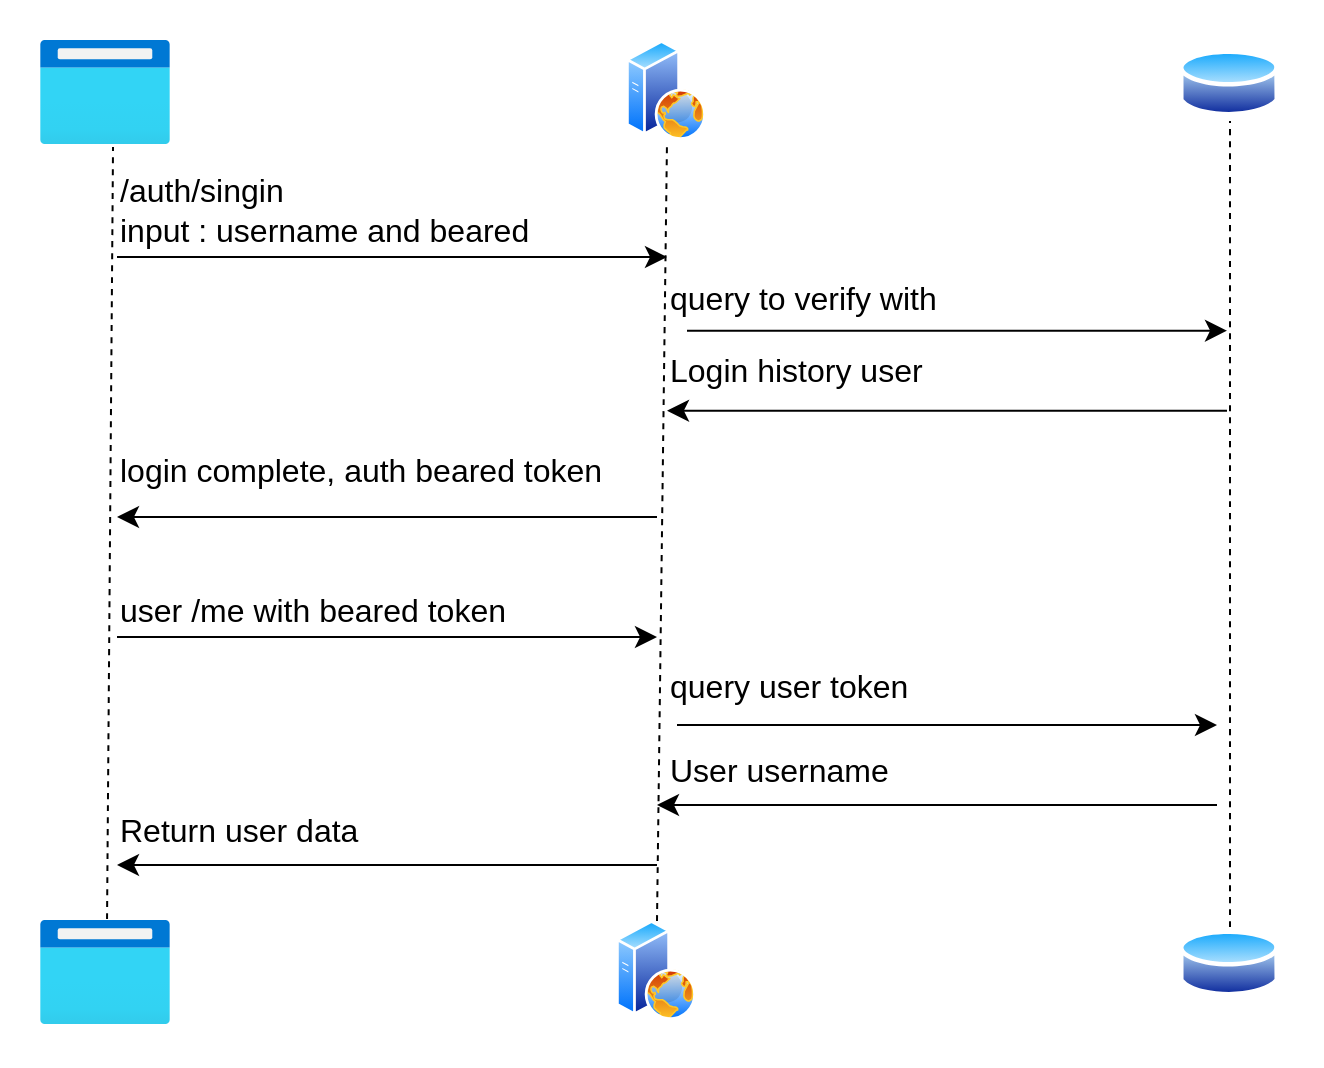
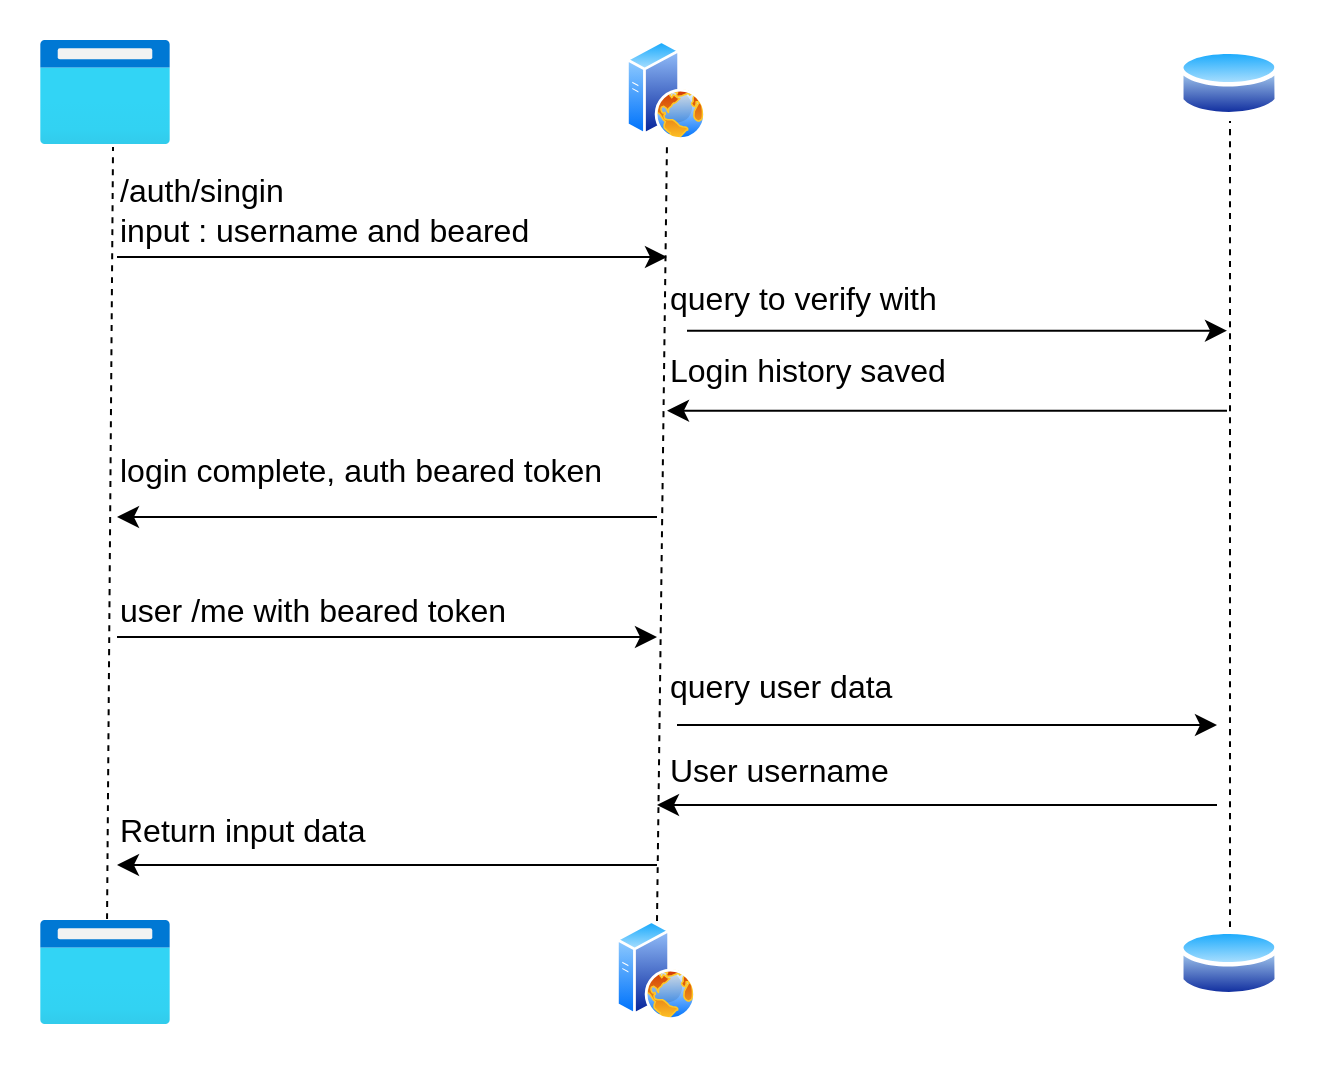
(816, 371) -> (825, 371)
(806, 687) -> (797, 687)
(256, 831) -> (261, 831)
